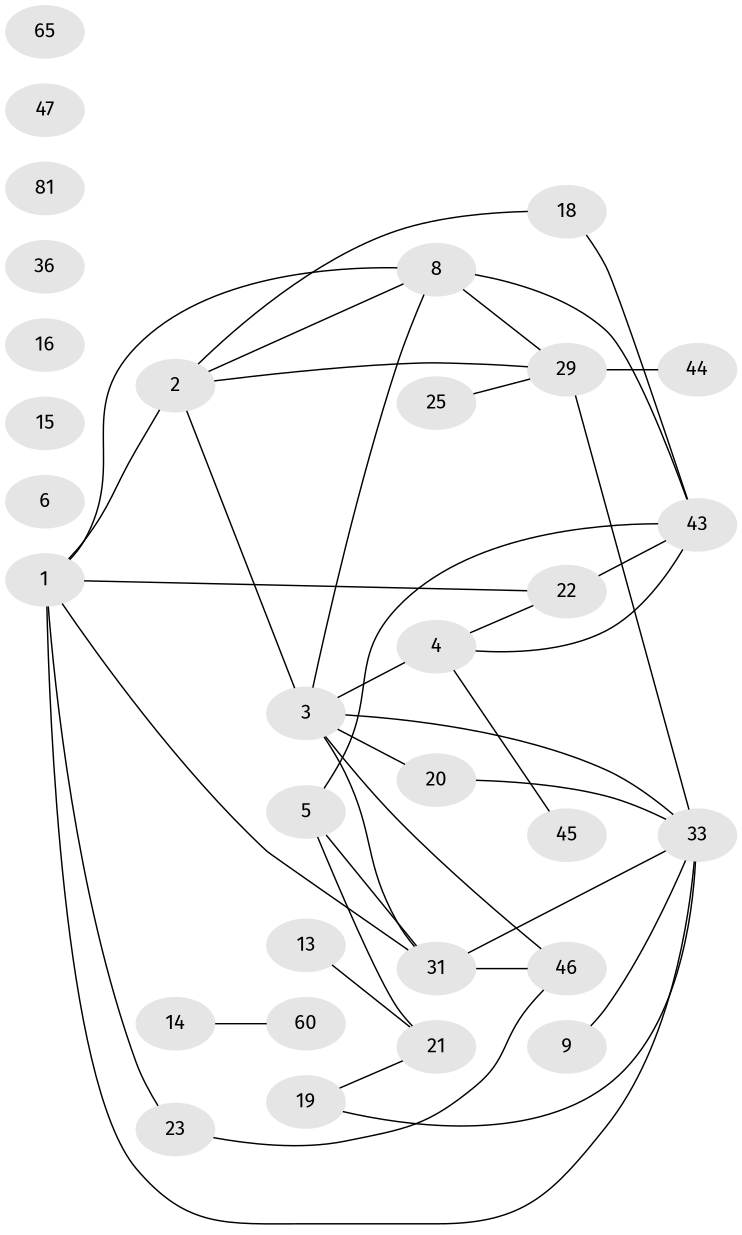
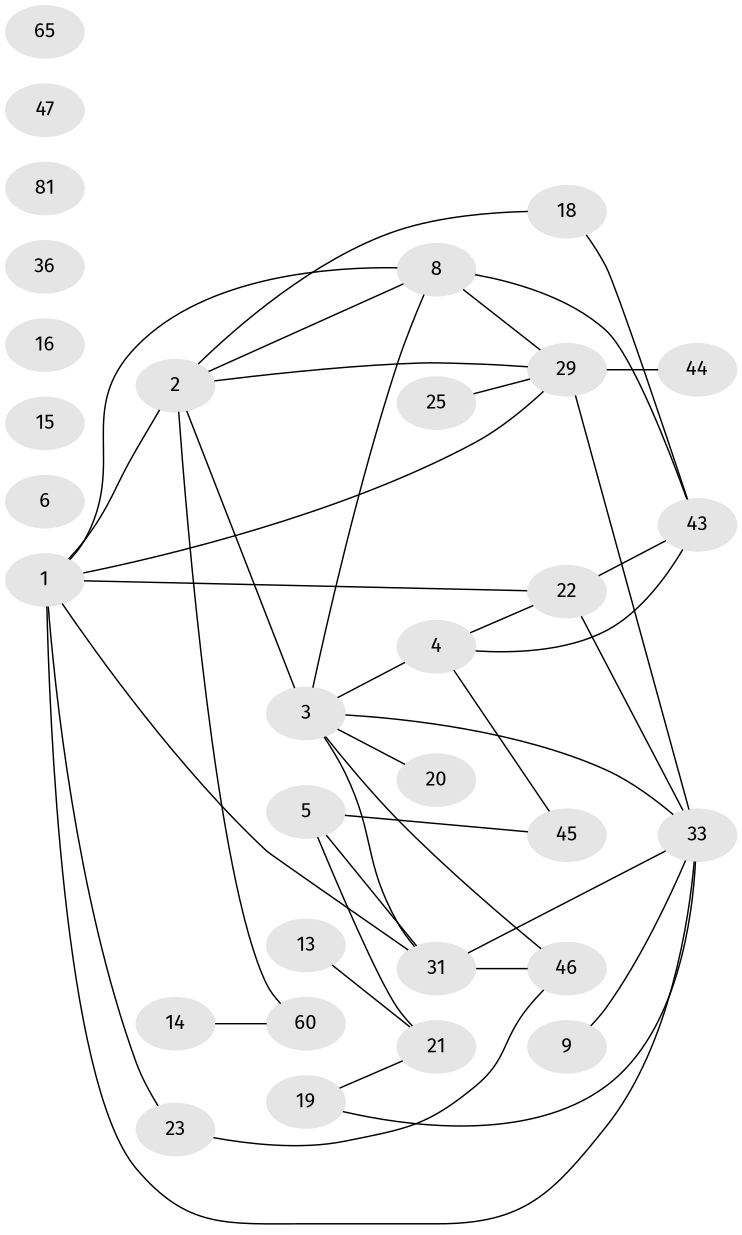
none -> (324, 507)
(439, 575) -> (436, 824)
none -> (208, 713)
(573, 789) -> (632, 713)
